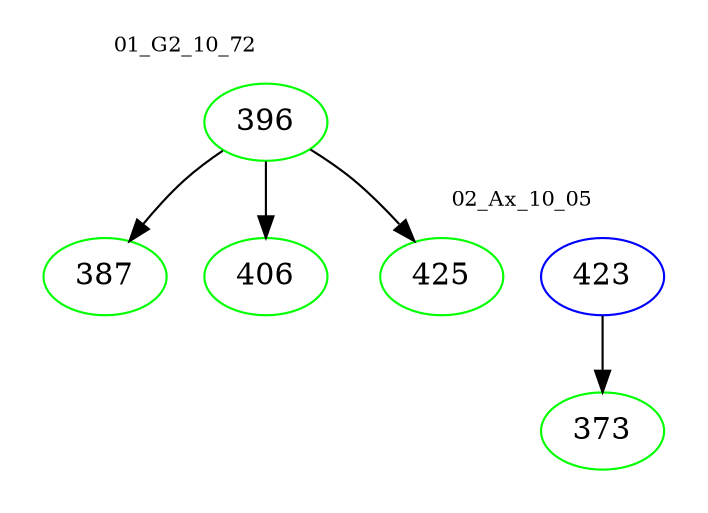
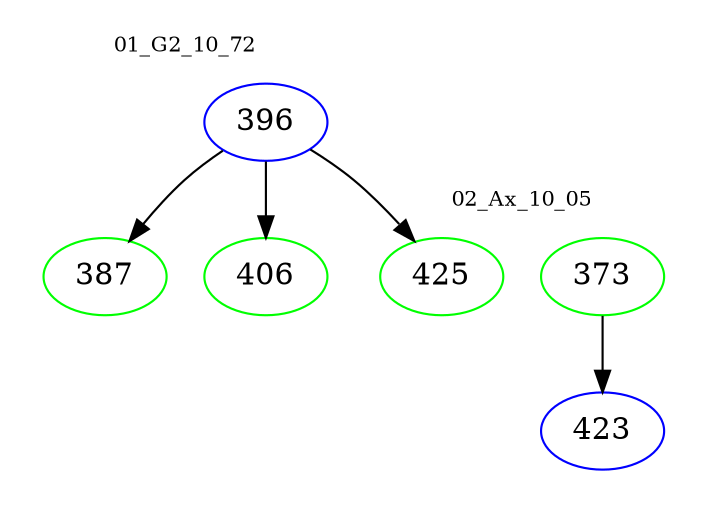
(266, 122) -> (266, 122)
(603, 343) -> (603, 343)
